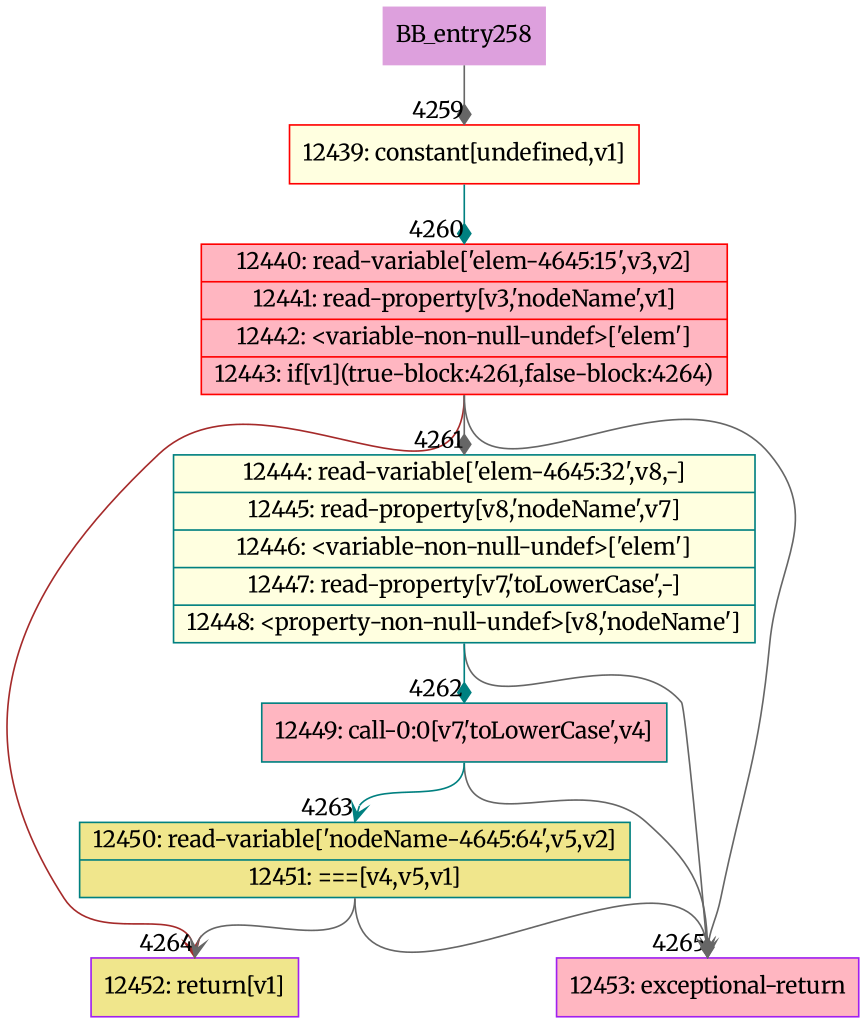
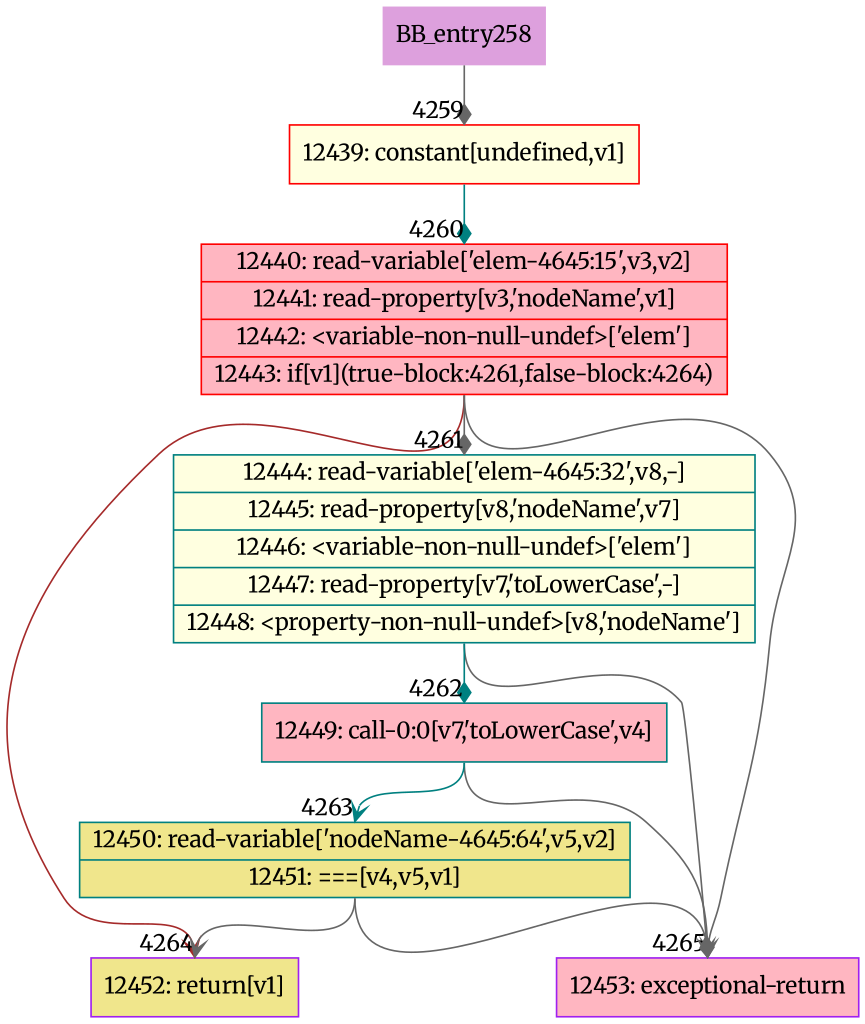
(523, 930) -> (522, 930)
